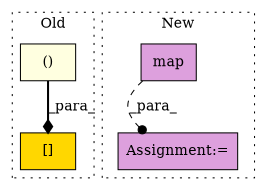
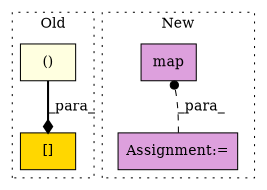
(128, 103) -> (178, 111)
